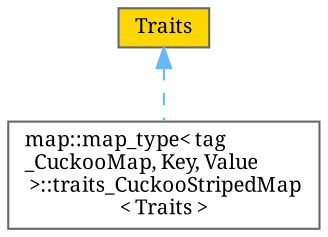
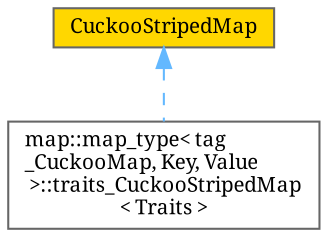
(164, 28) -> (164, 28)
